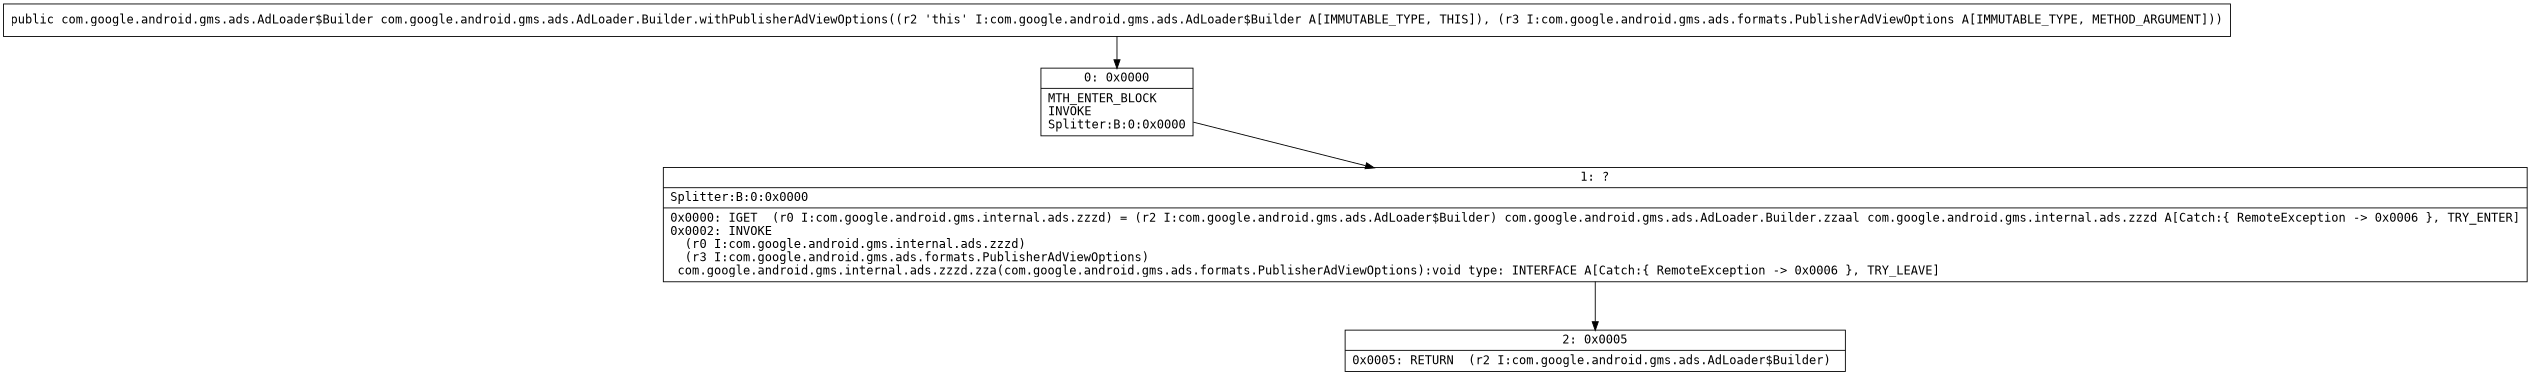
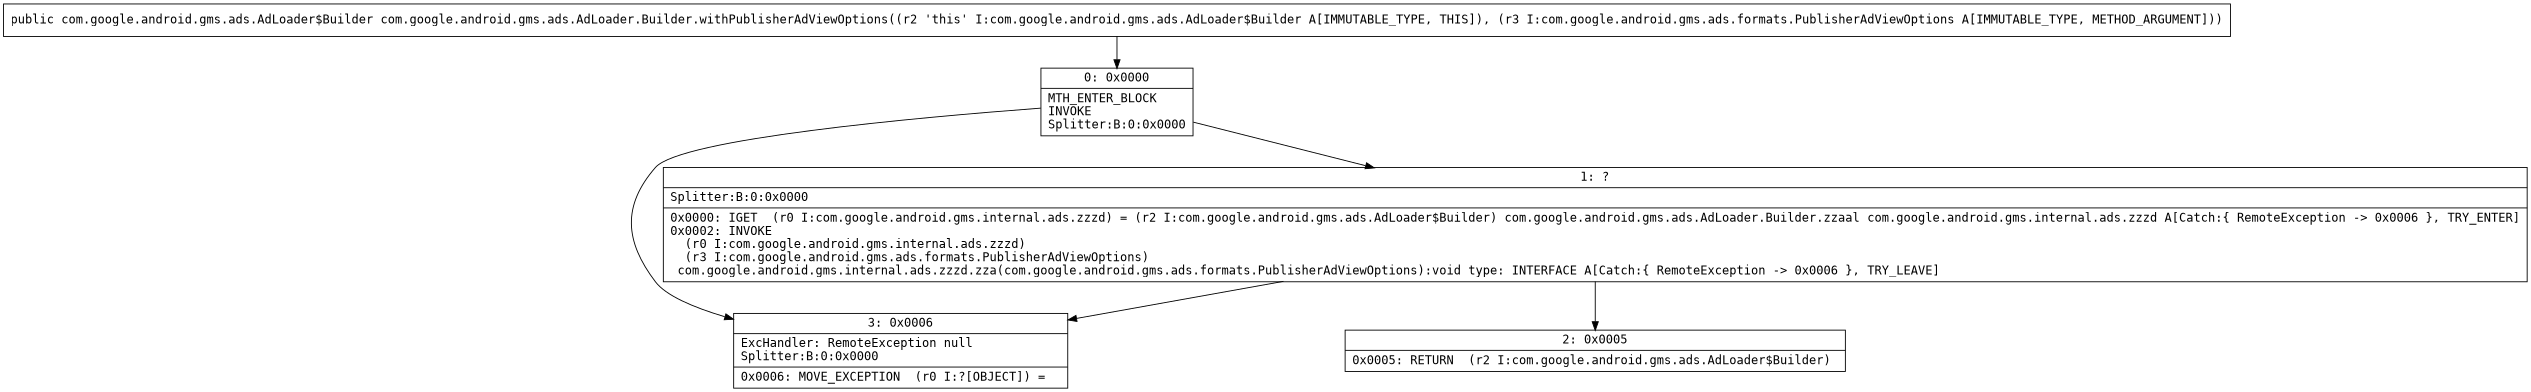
none -> (901, 351)
